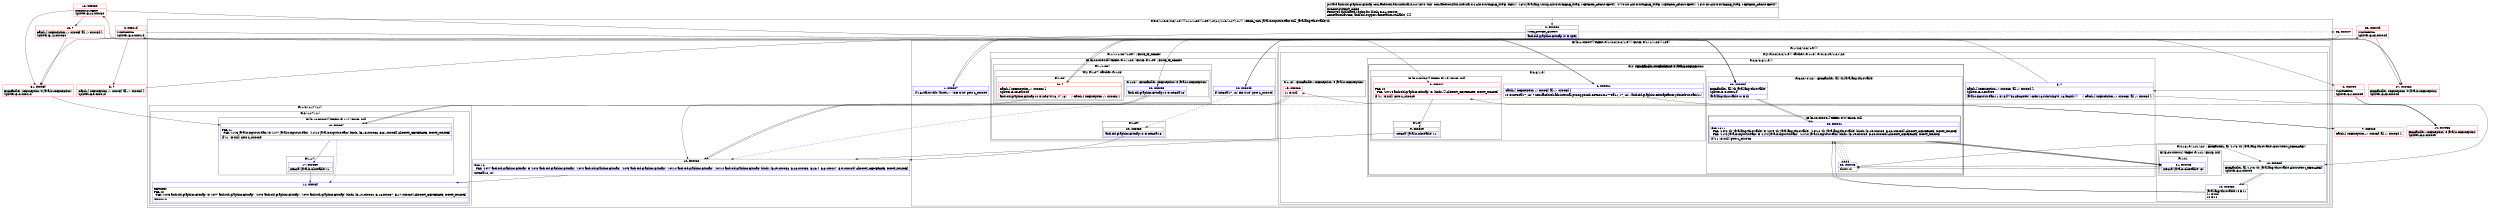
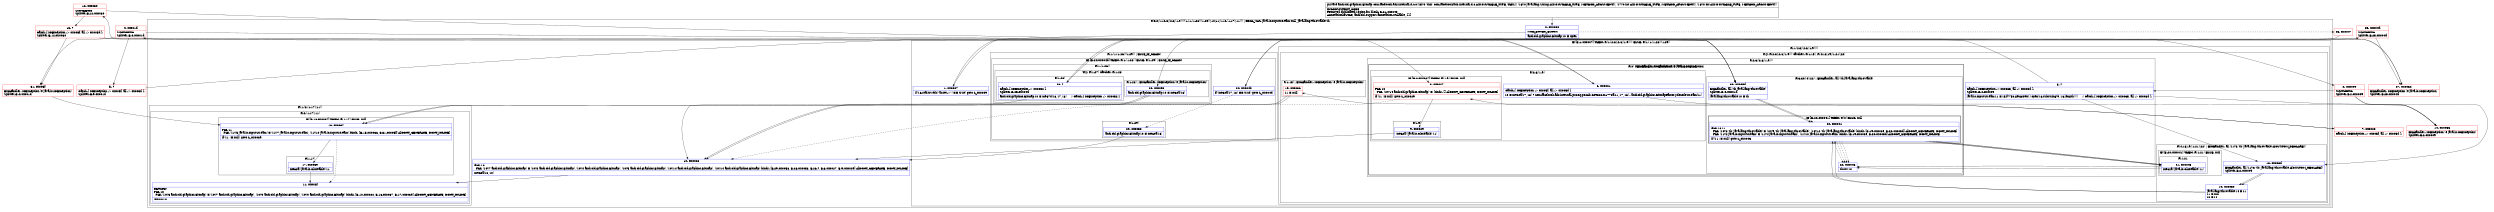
(87, 11) -> (84, 11)
(28, 30) -> none
(1060, 91) -> (1060, 91)
(2059, 149) -> (2169, 130)
(2183, 170) -> (2183, 170)
